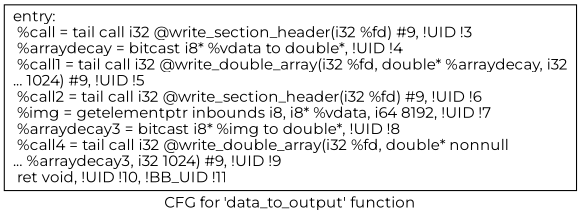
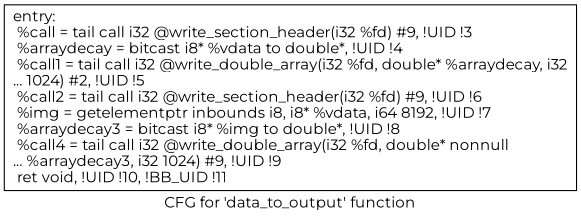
(79, 81) -> (79, 81)
